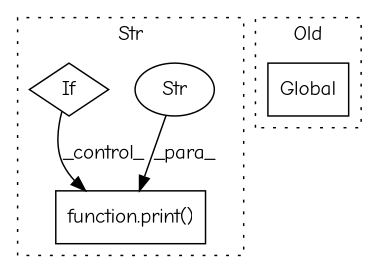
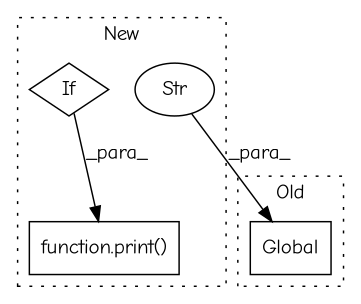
(131, 34) -> (122, 34)
(155, 146) -> (217, 147)
(103, 153) -> (117, 153)
